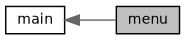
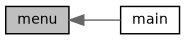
(98, 20) -> (102, 20)
